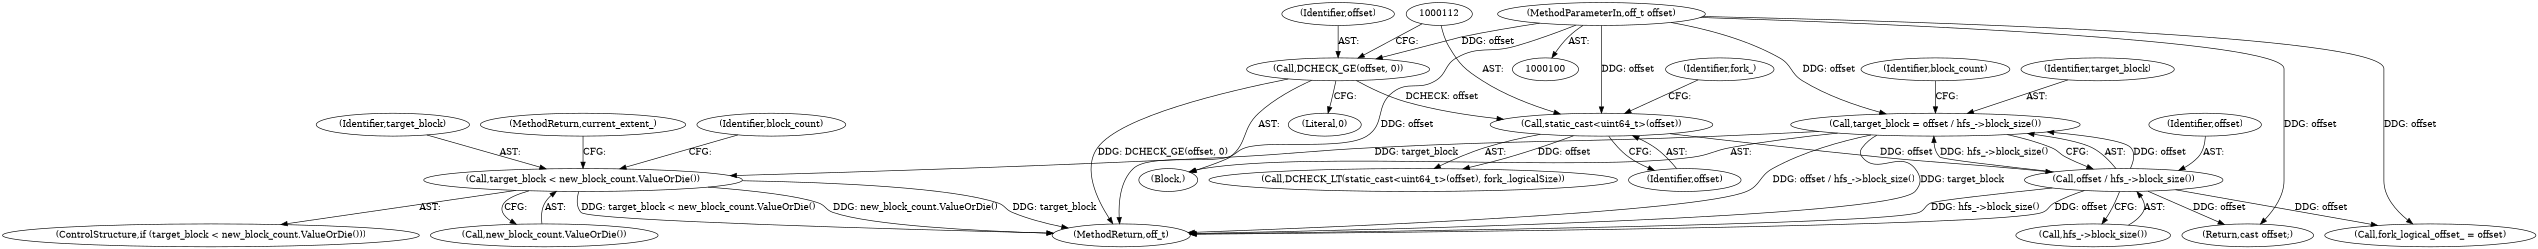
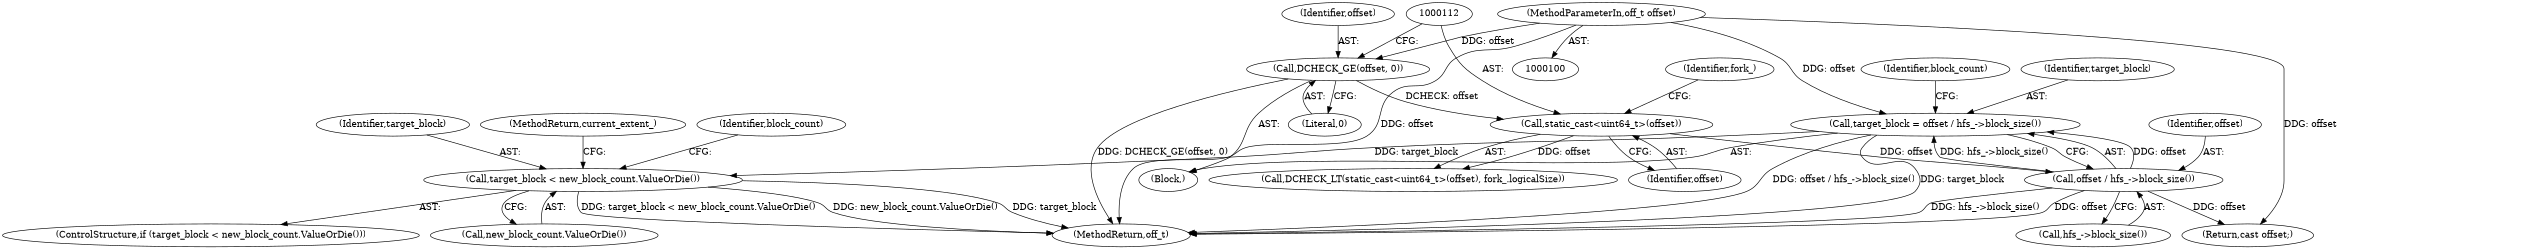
(1601, 66) -> none
none -> (1303, 99)
(2430, 235) -> none
